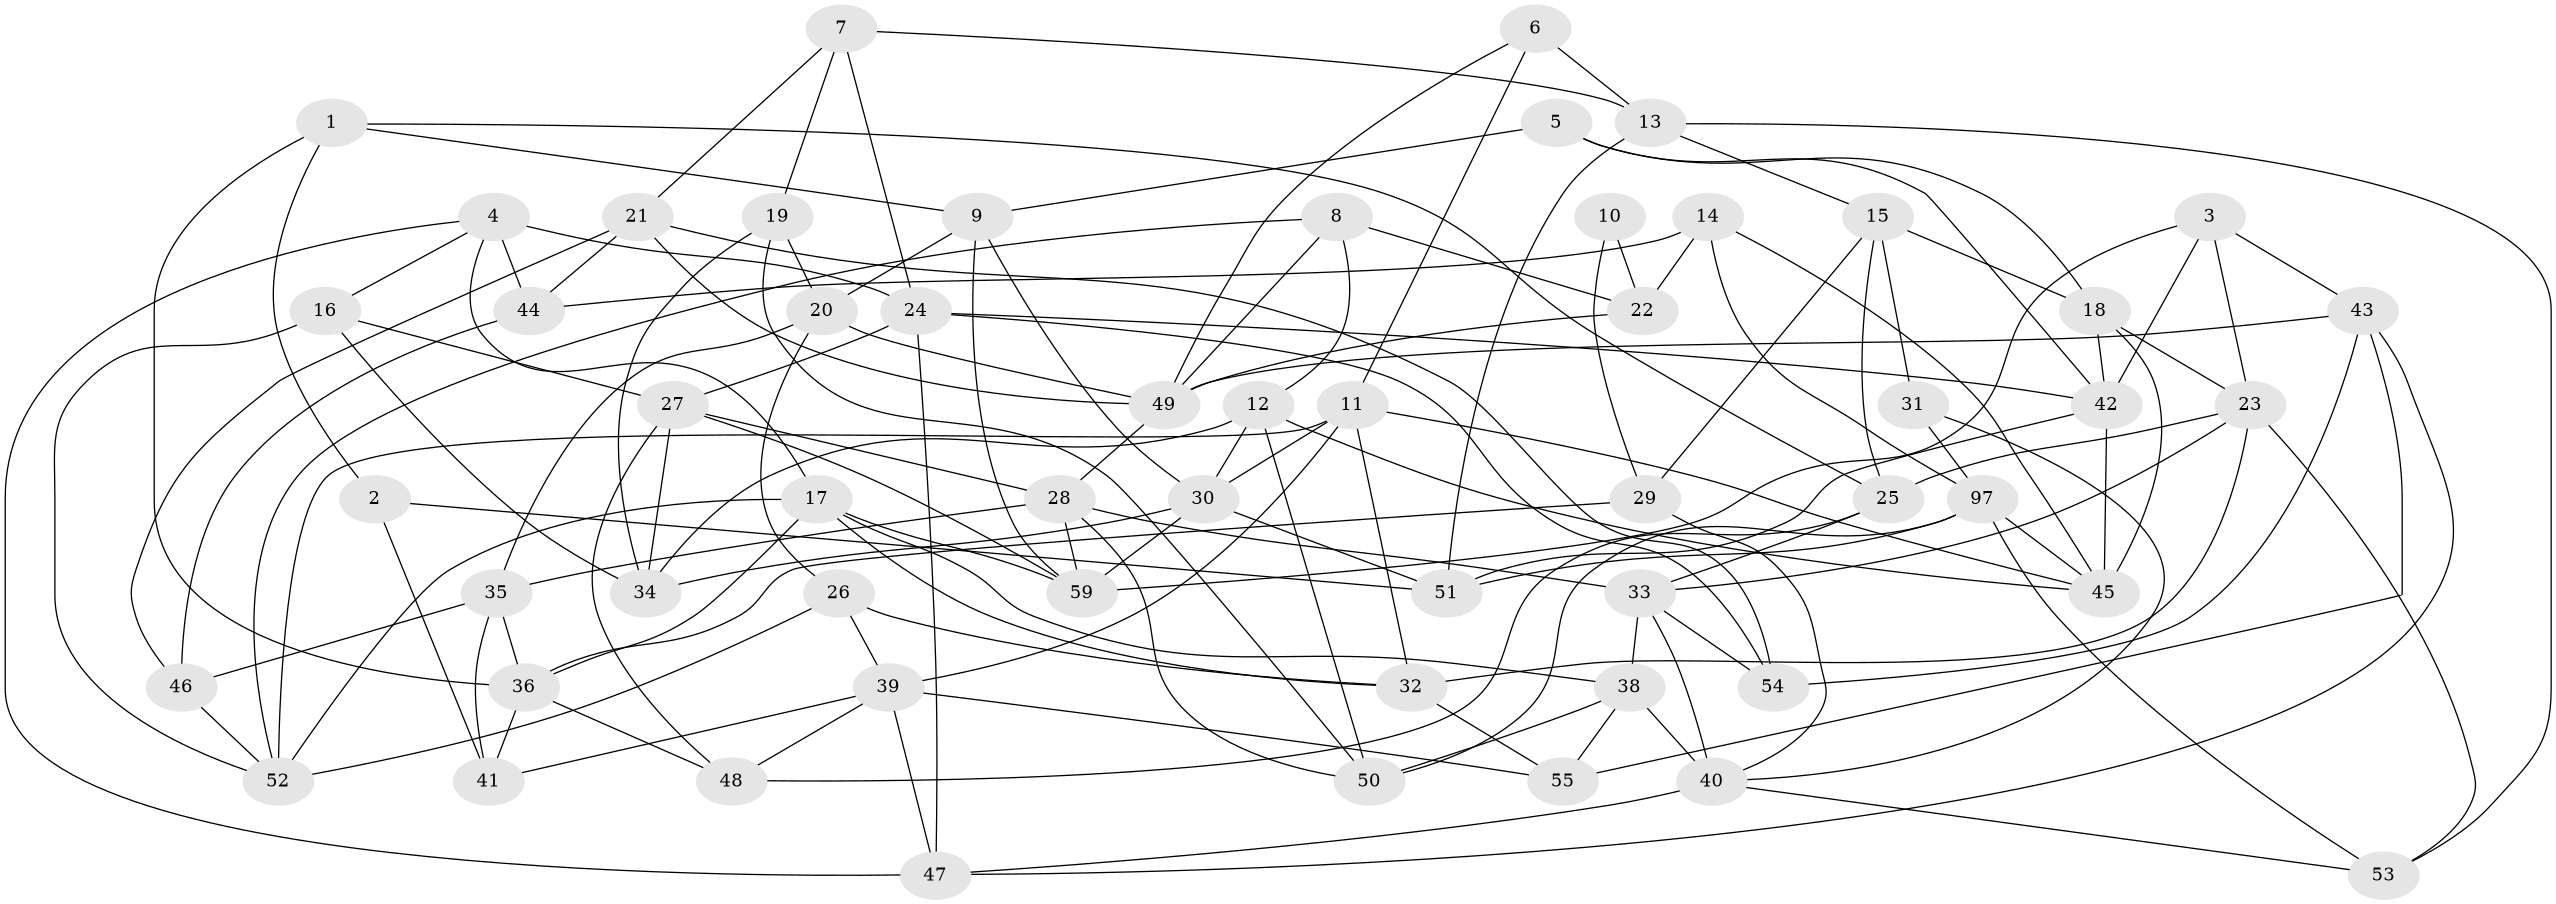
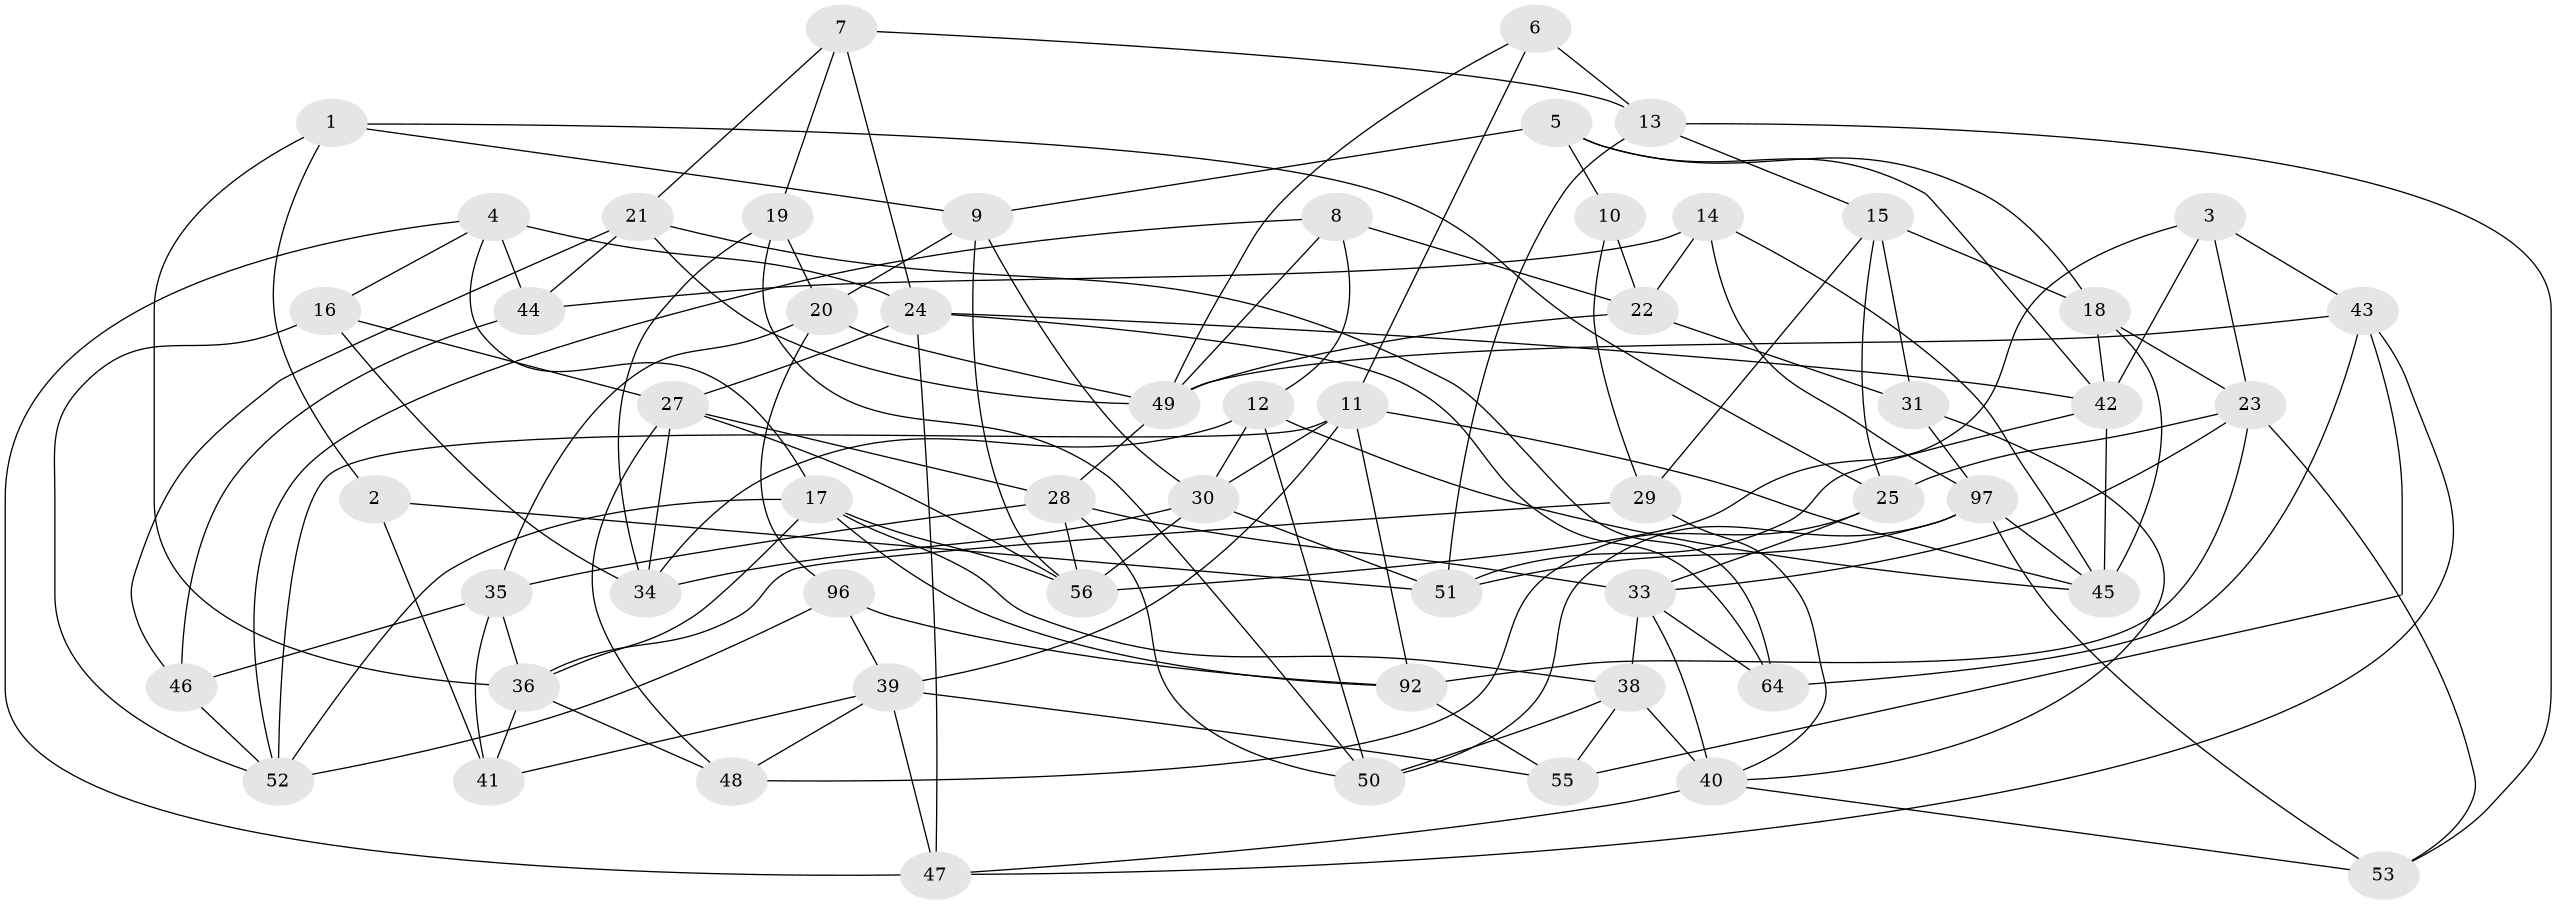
none -> (1579, 163)
none -> (1778, 358)
(839, 593) -> (839, 593)
(1082, 593) -> (1082, 593)
(1412, 687) -> (1412, 687)
(1774, 687) -> (1774, 687)
